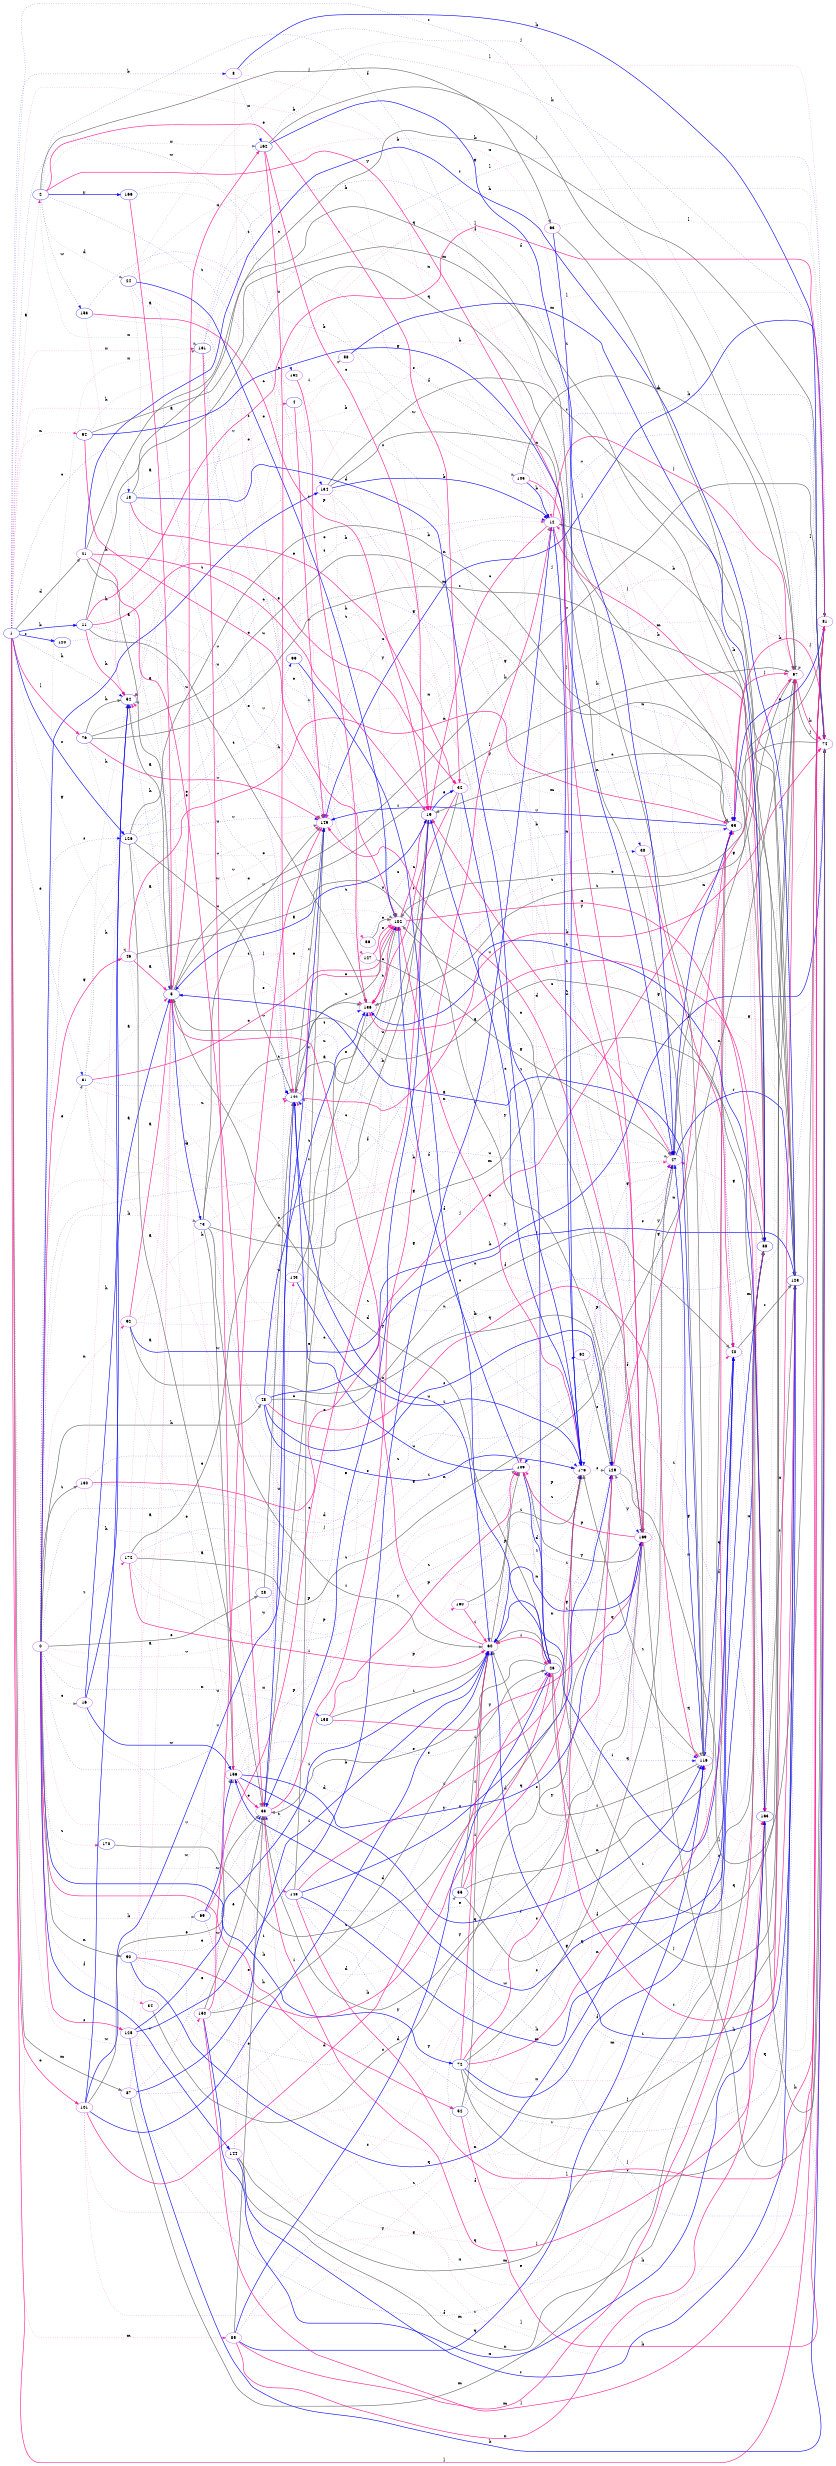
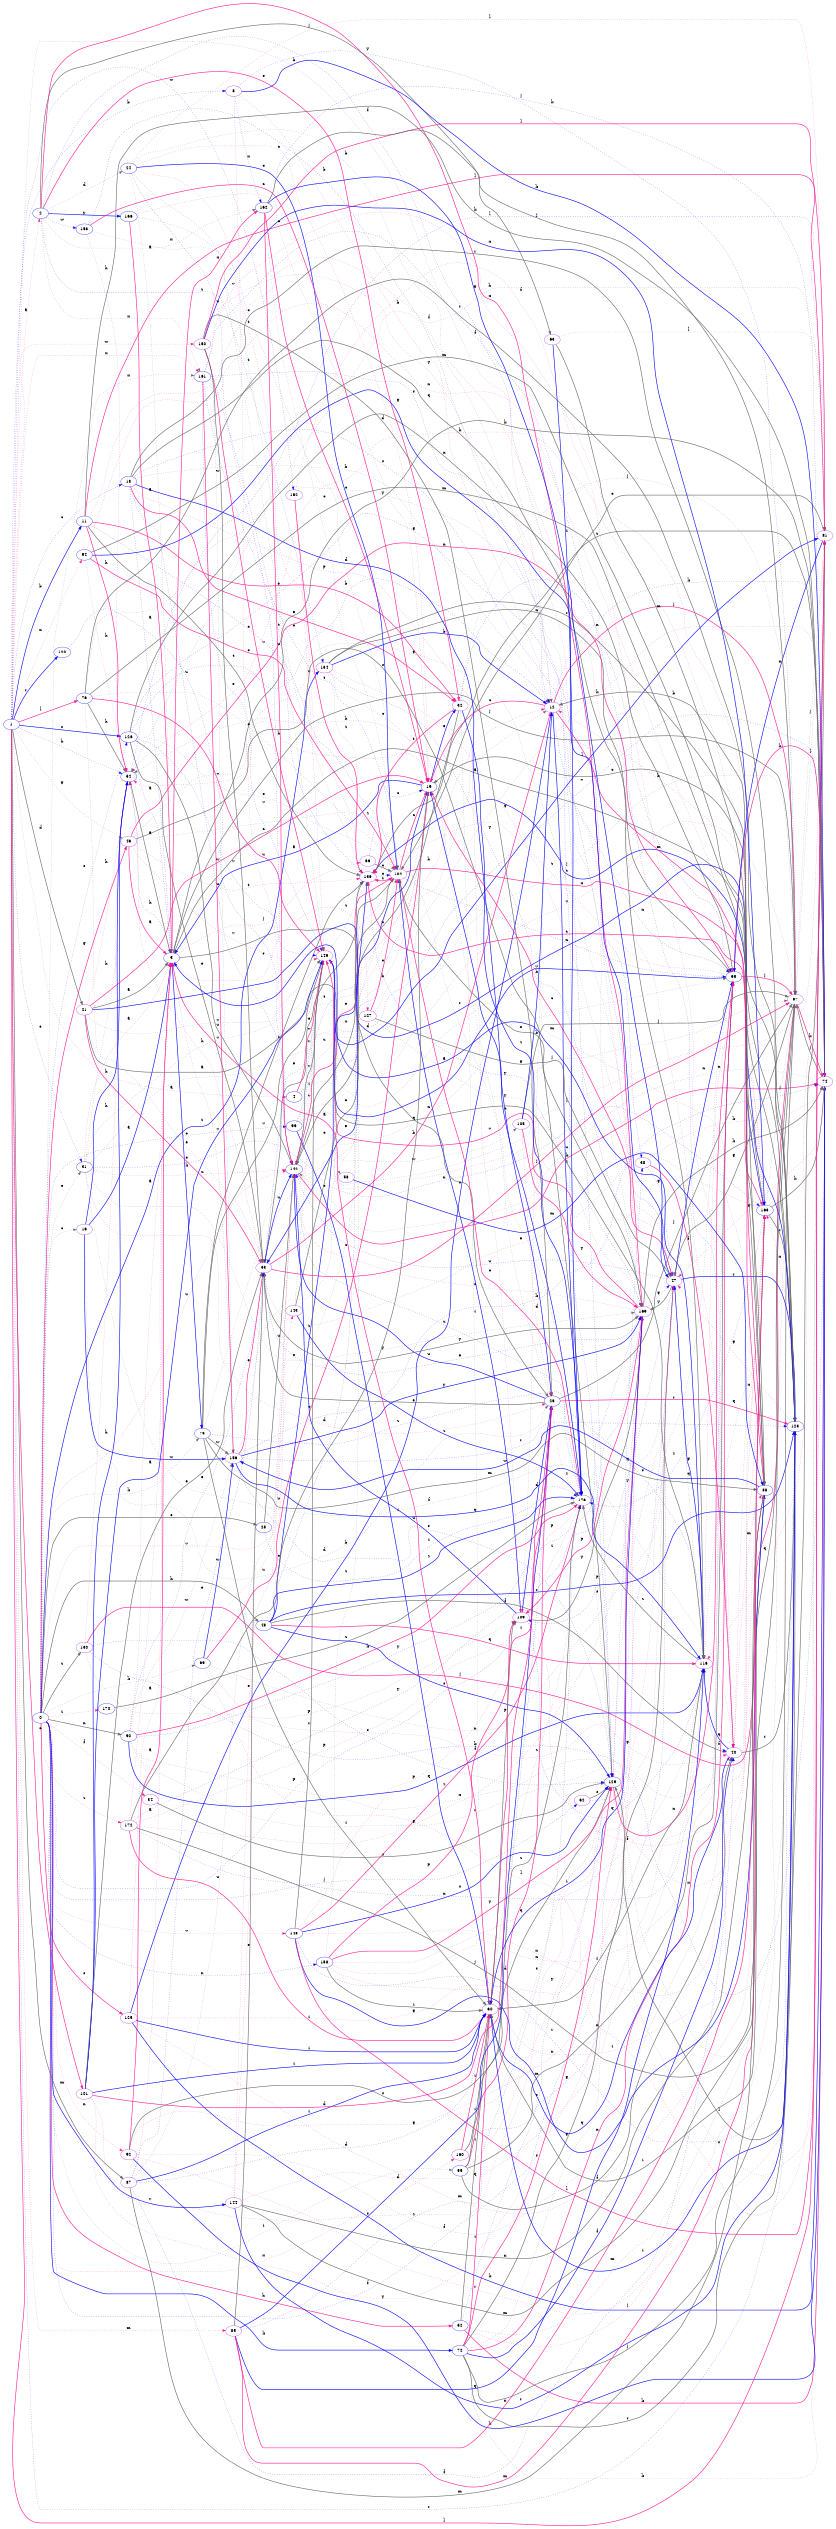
none -> (697, 553)
(258, 1018) -> none
(41, 1647) -> (41, 1718)
